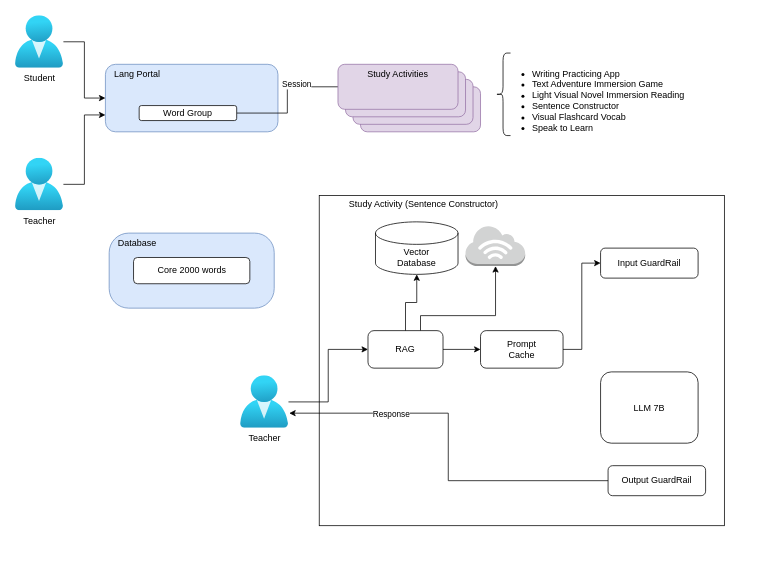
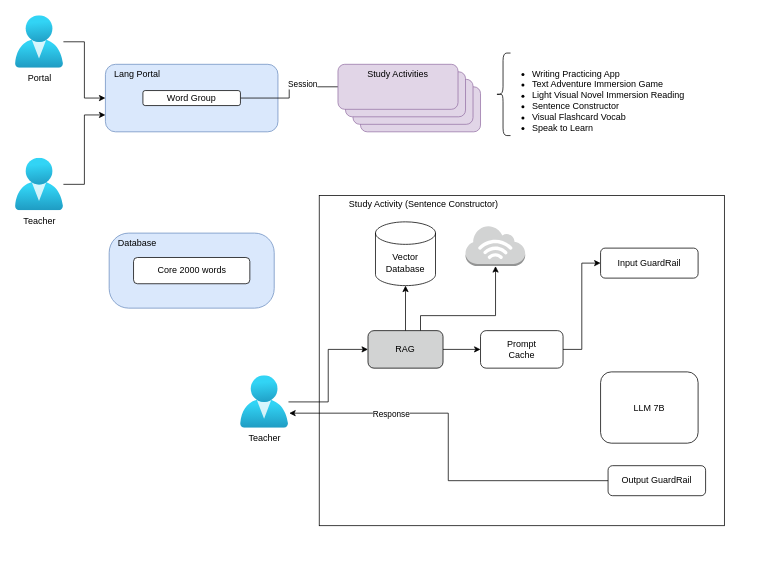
(40, 79) -> (40, 79)
(188, 113) -> (192, 98)
(417, 248) -> (405, 254)
(405, 349) -> (405, 349)
